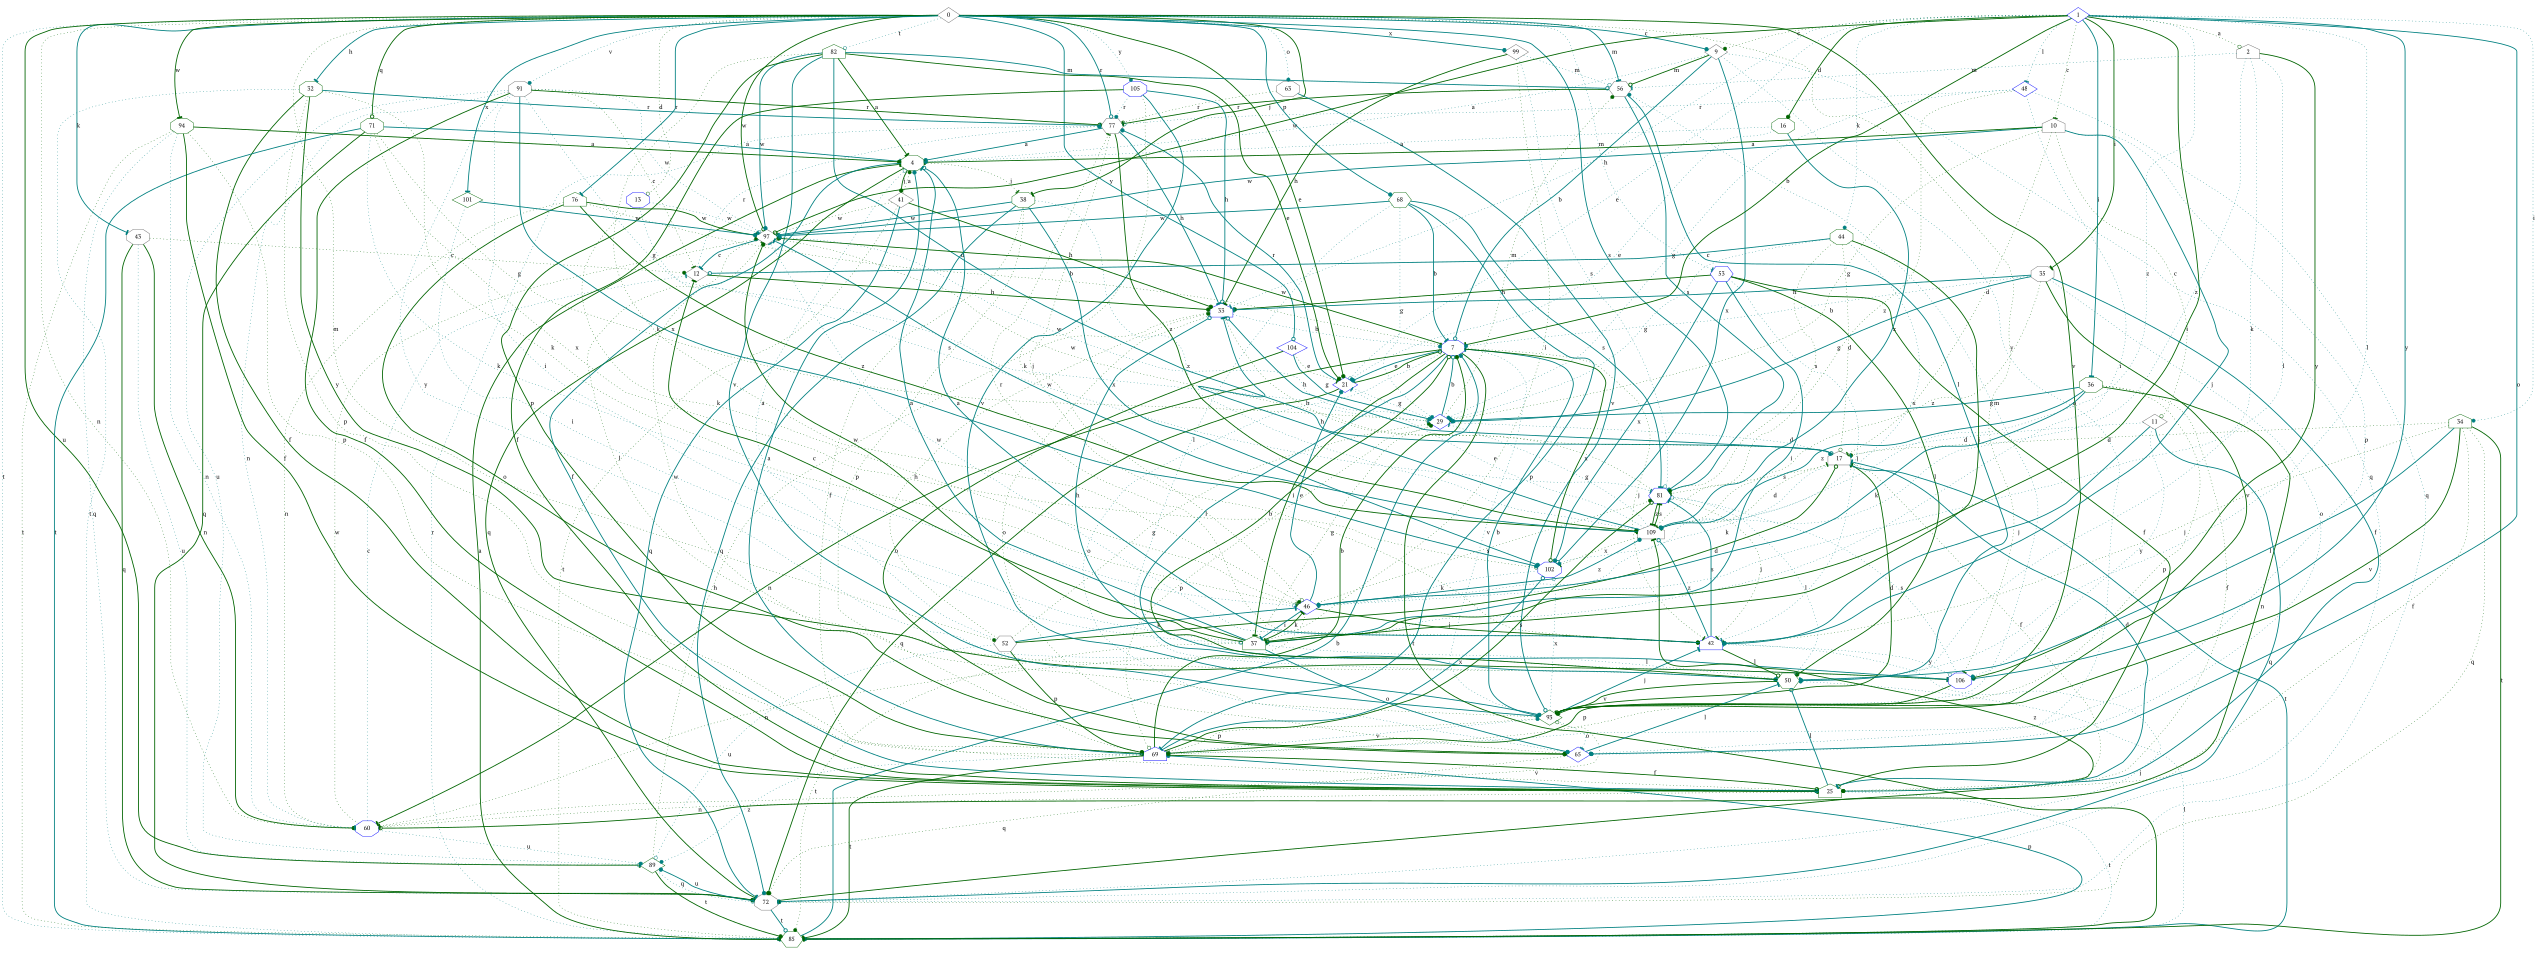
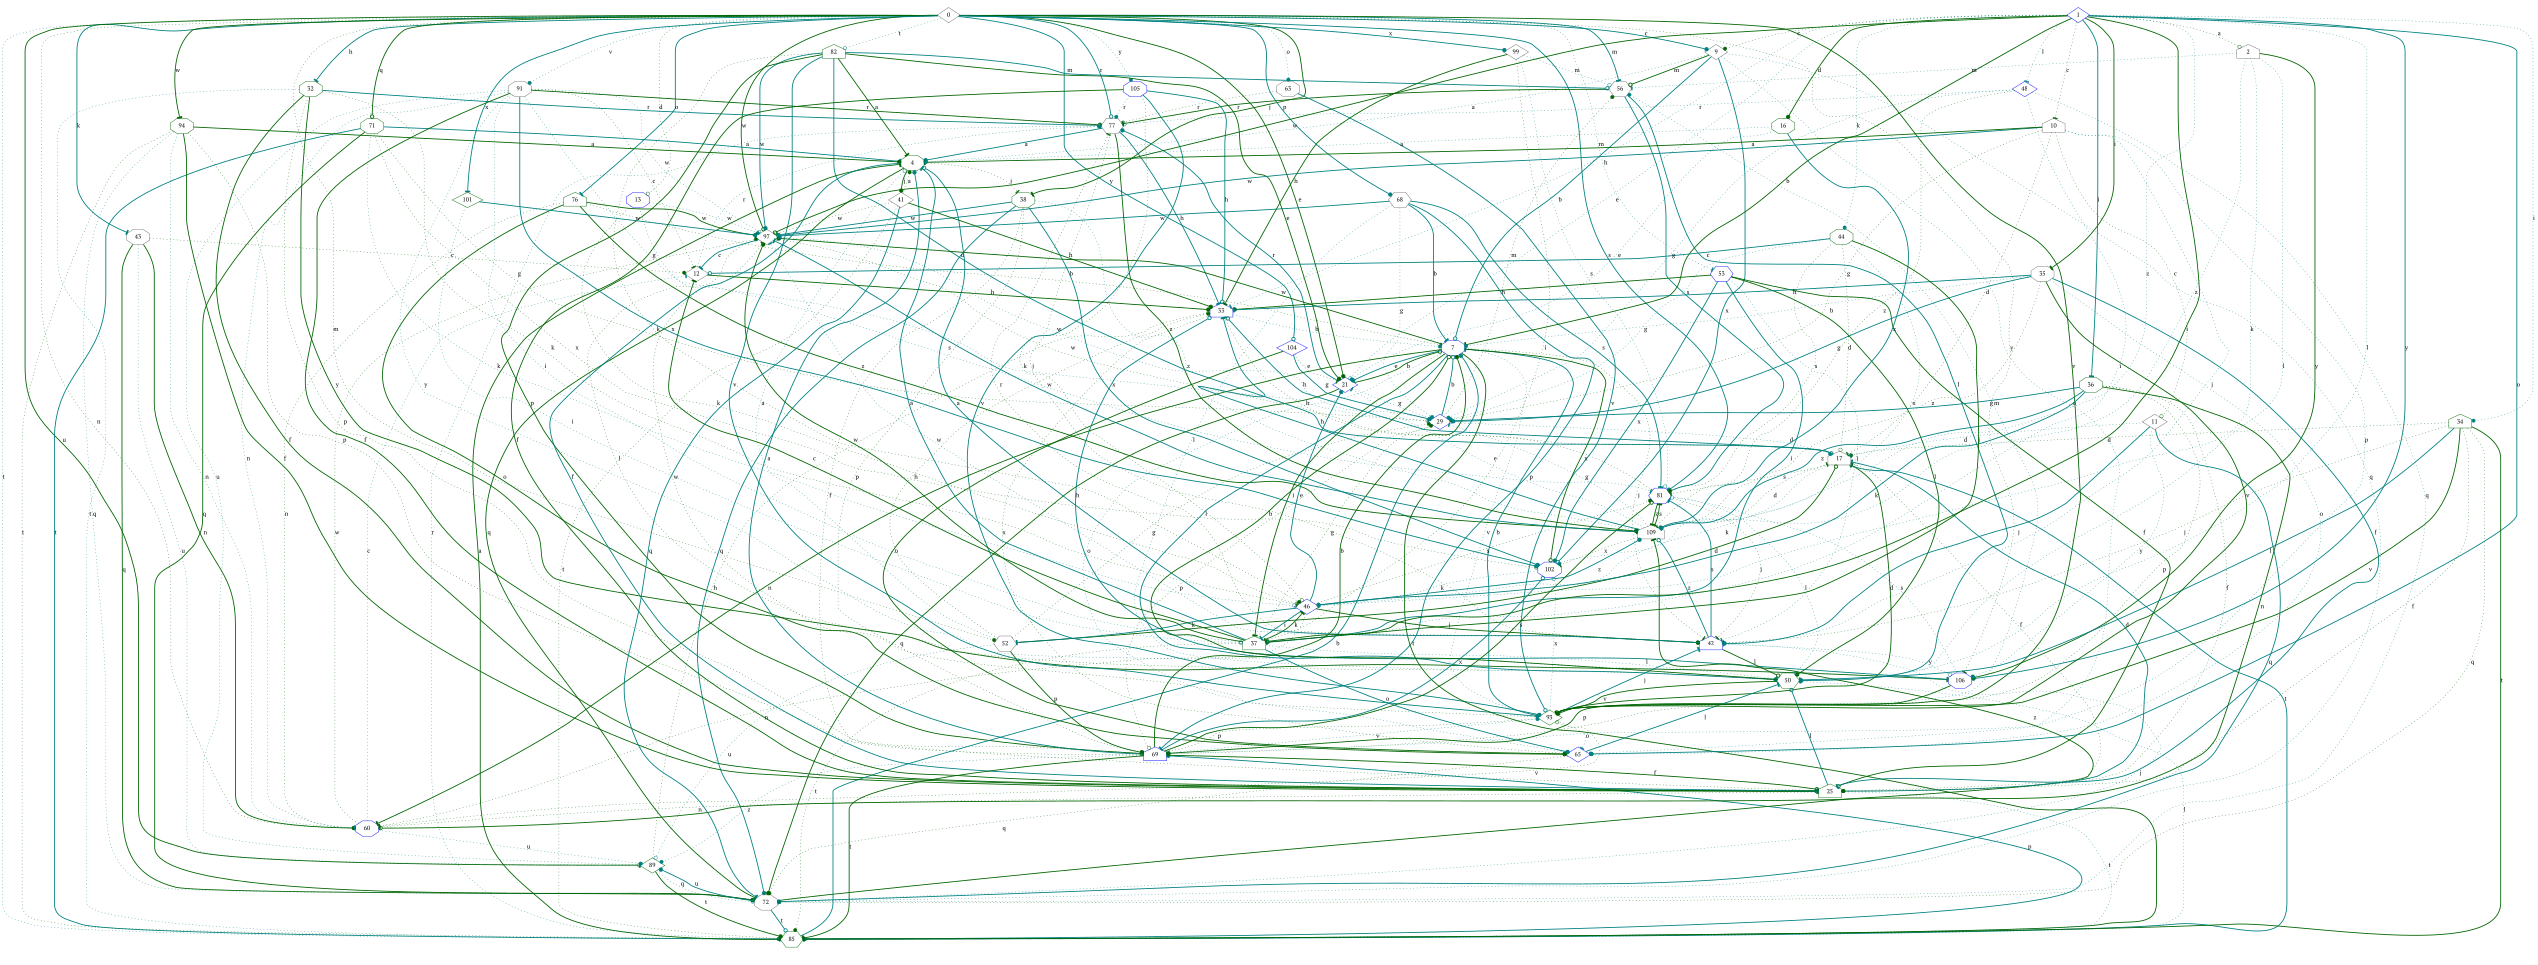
(677, 108) -> (677, 108)
(1400, 200) -> (1400, 200)
(2131, 469) -> (2131, 469)
(1004, 533) -> (1004, 533)
(1154, 622) -> (1172, 626)
